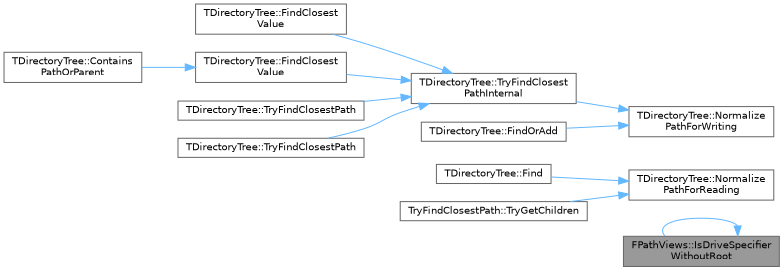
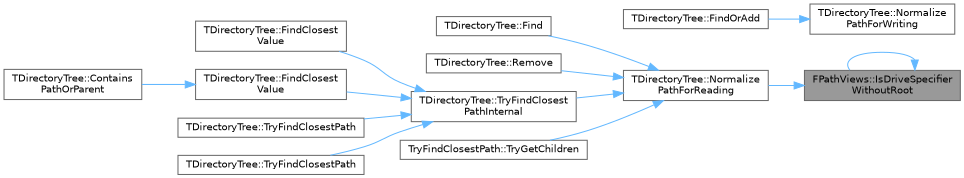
none -> (494, 63)
none -> (781, 85)
(598, 105) -> (595, 96)
